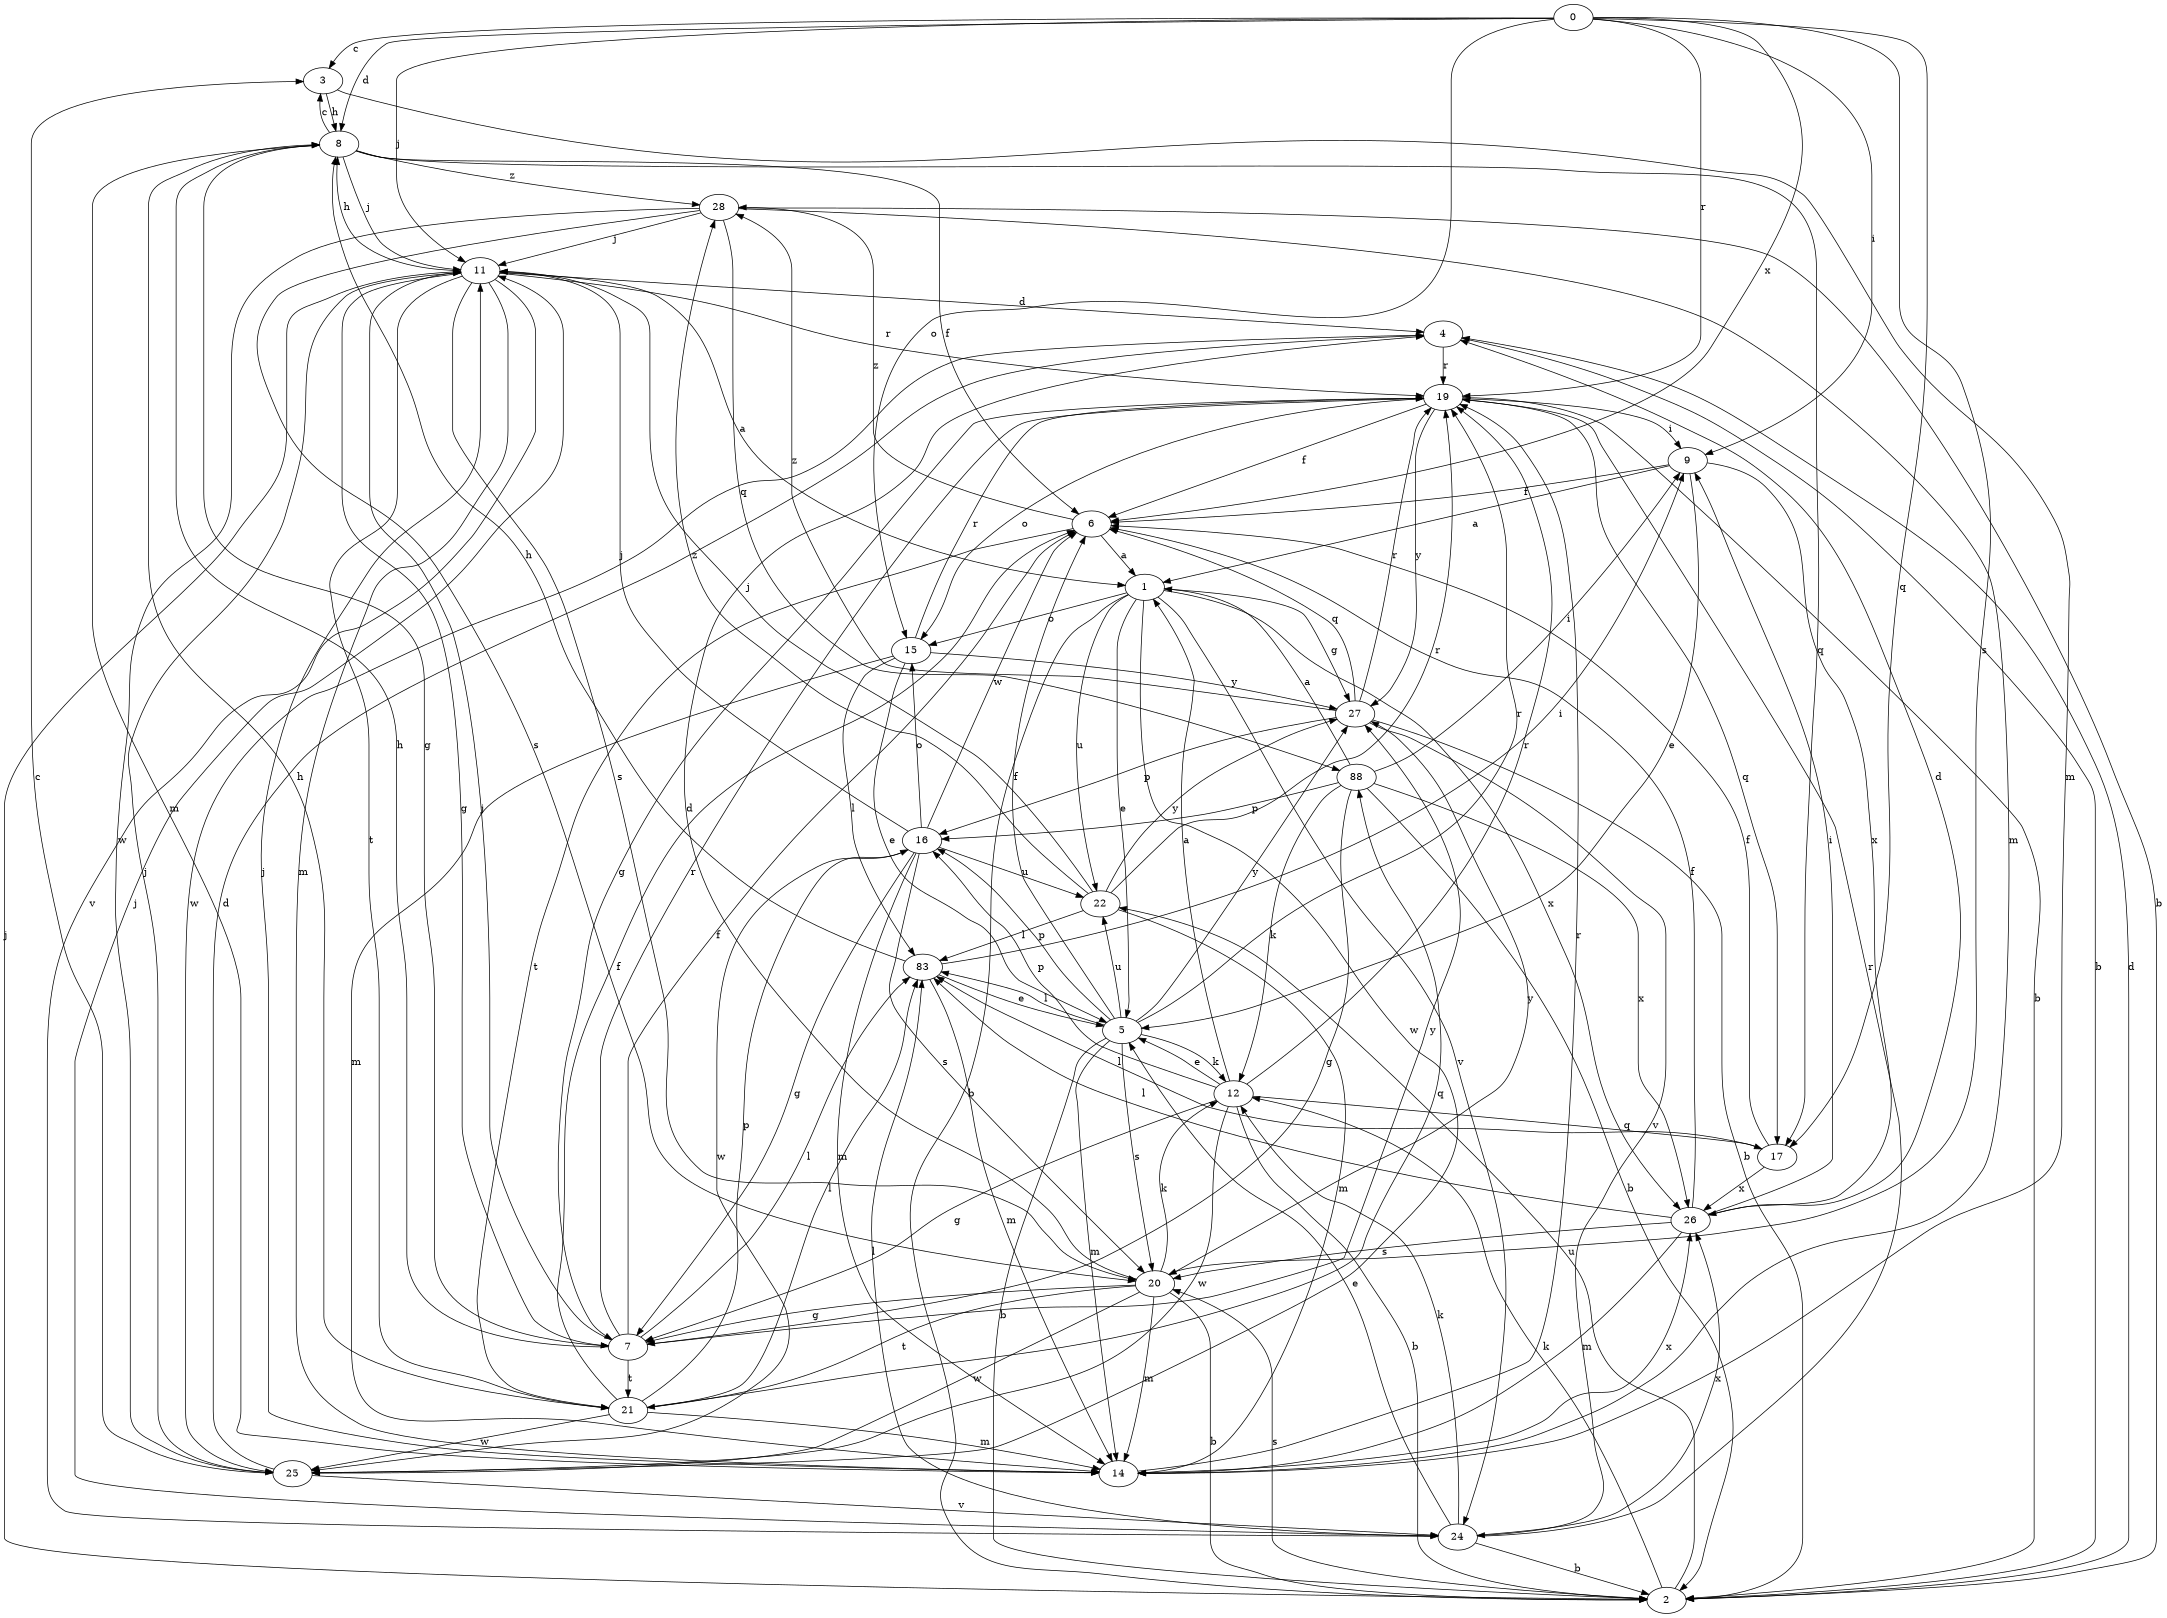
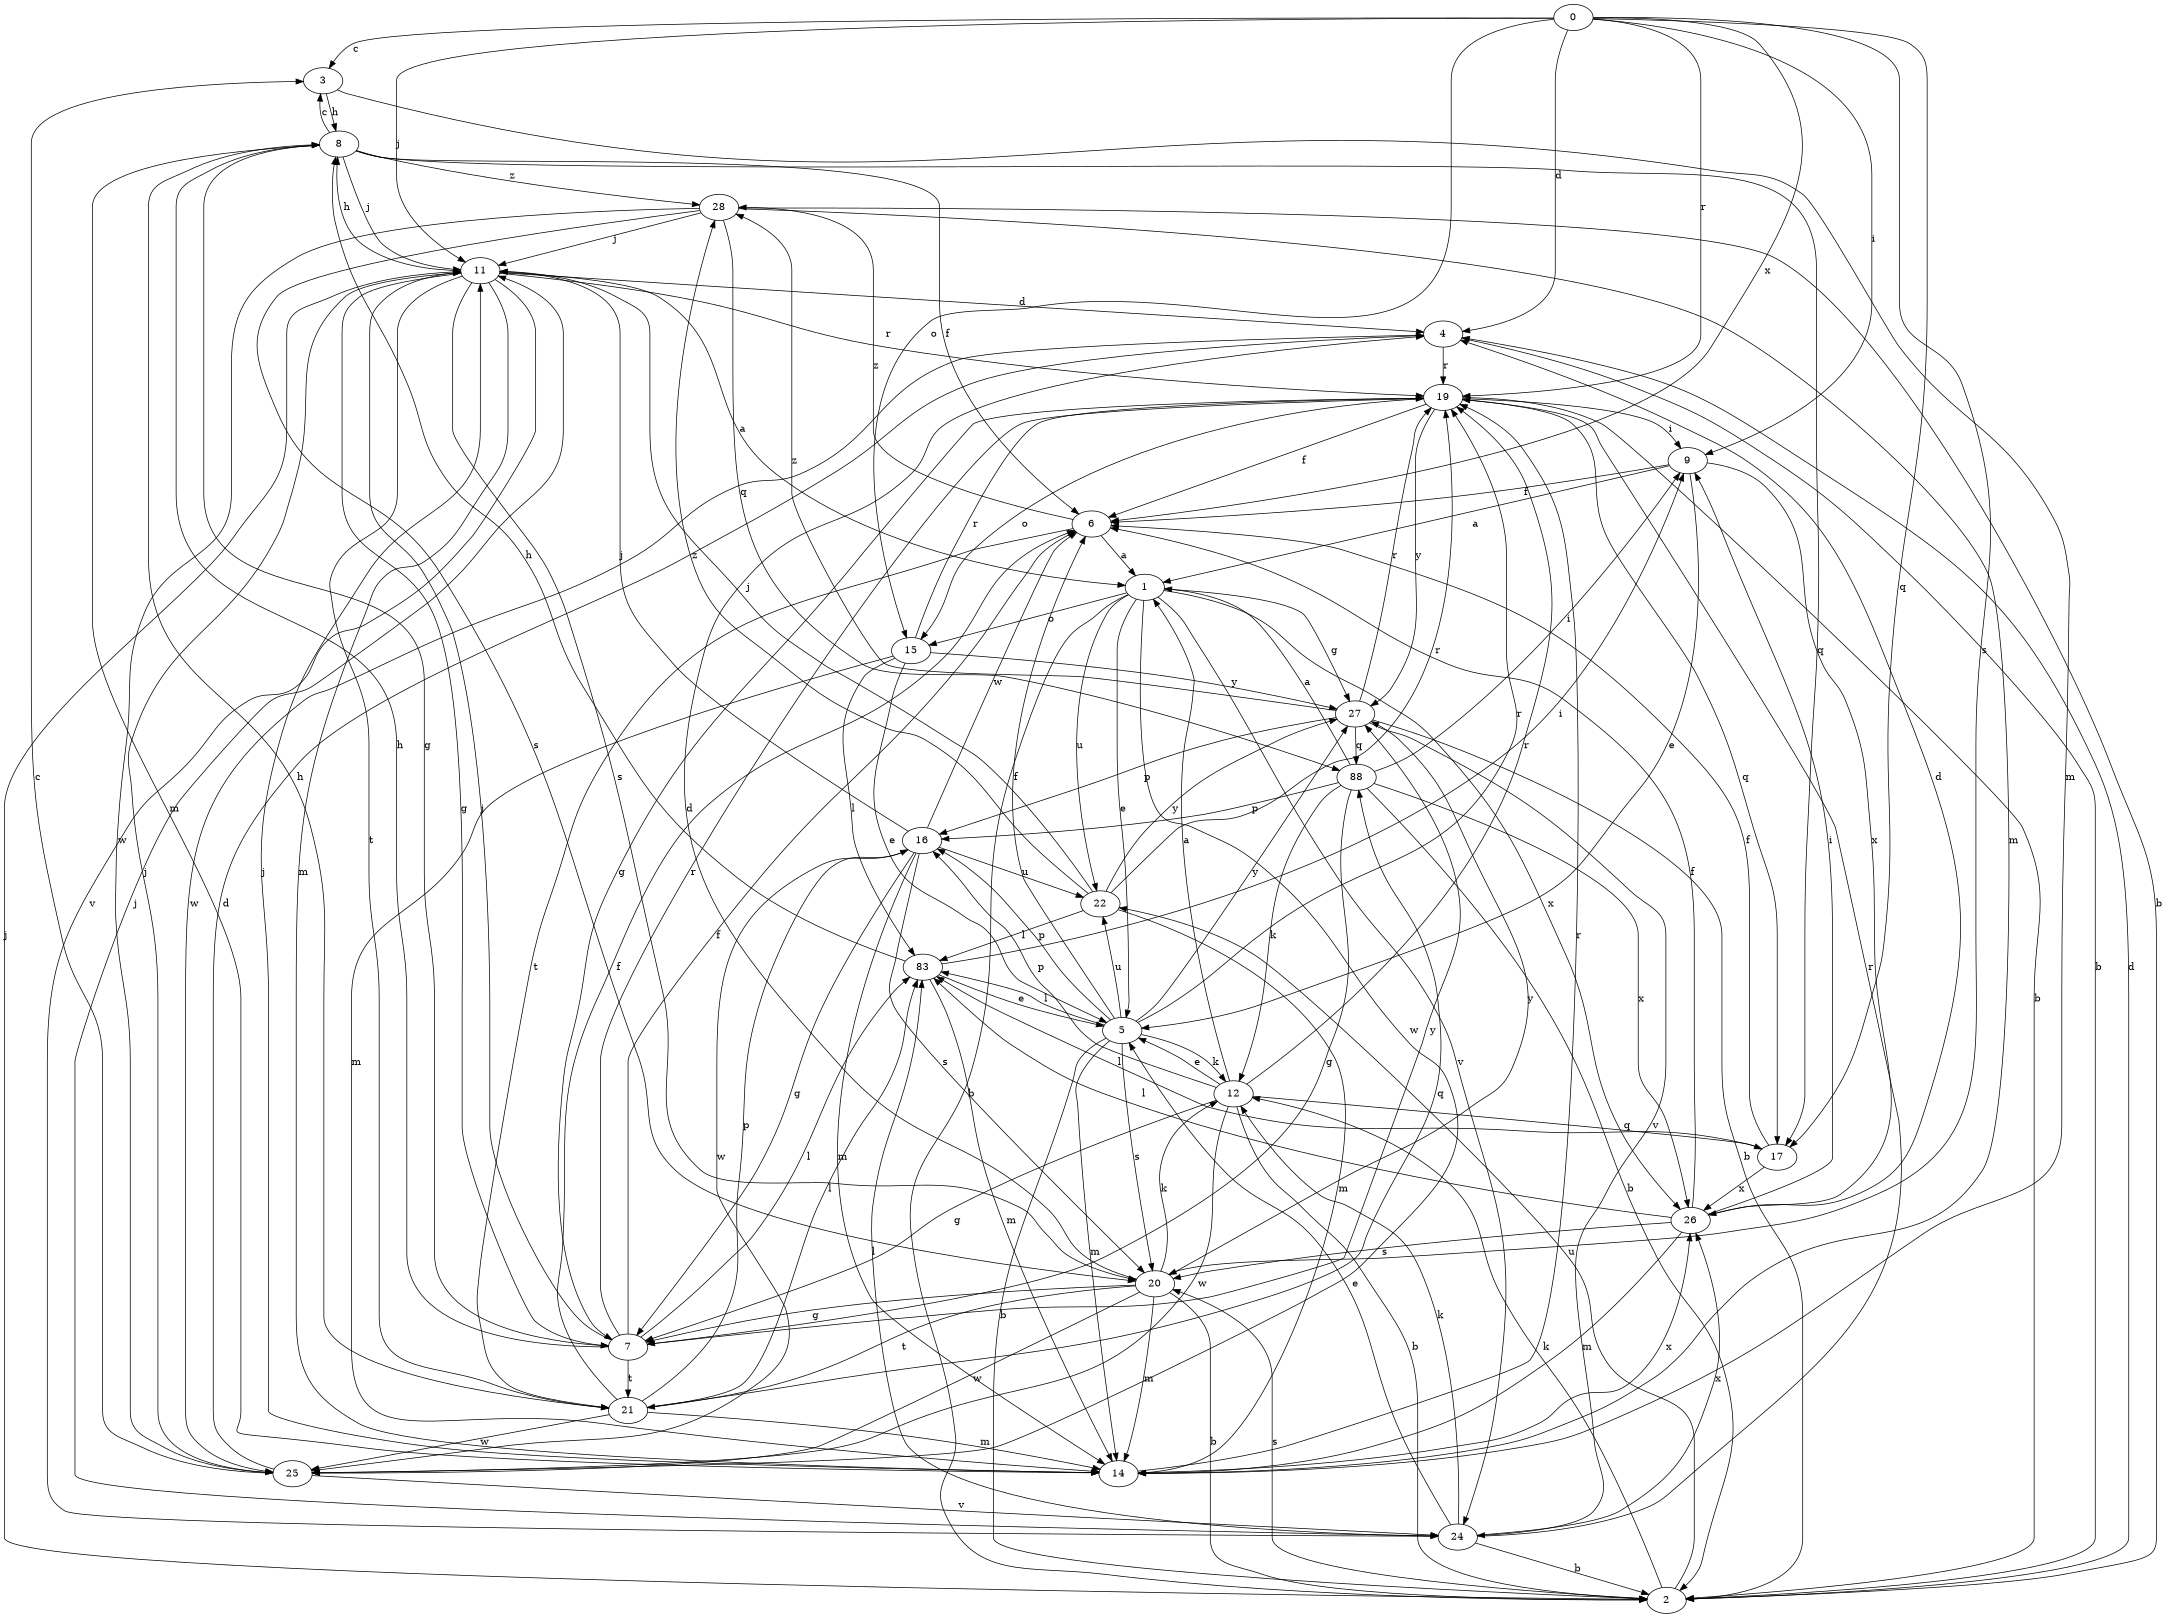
(734, 29) -> (1555, 206)
(1266, 585) -> (1356, 742)
(917, 749) -> none
